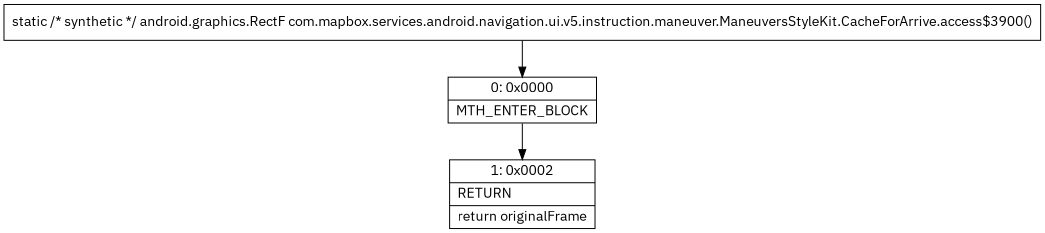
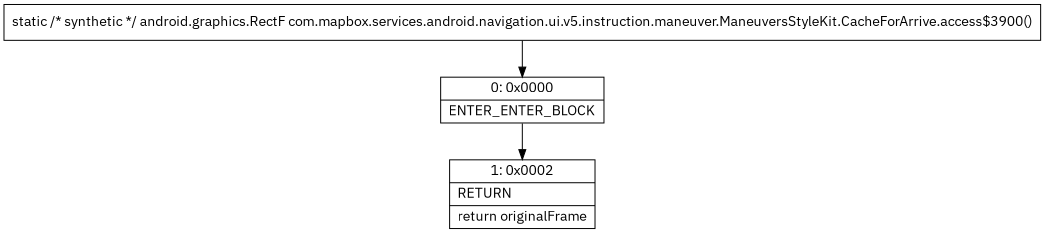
(522, 111) -> (522, 111)
